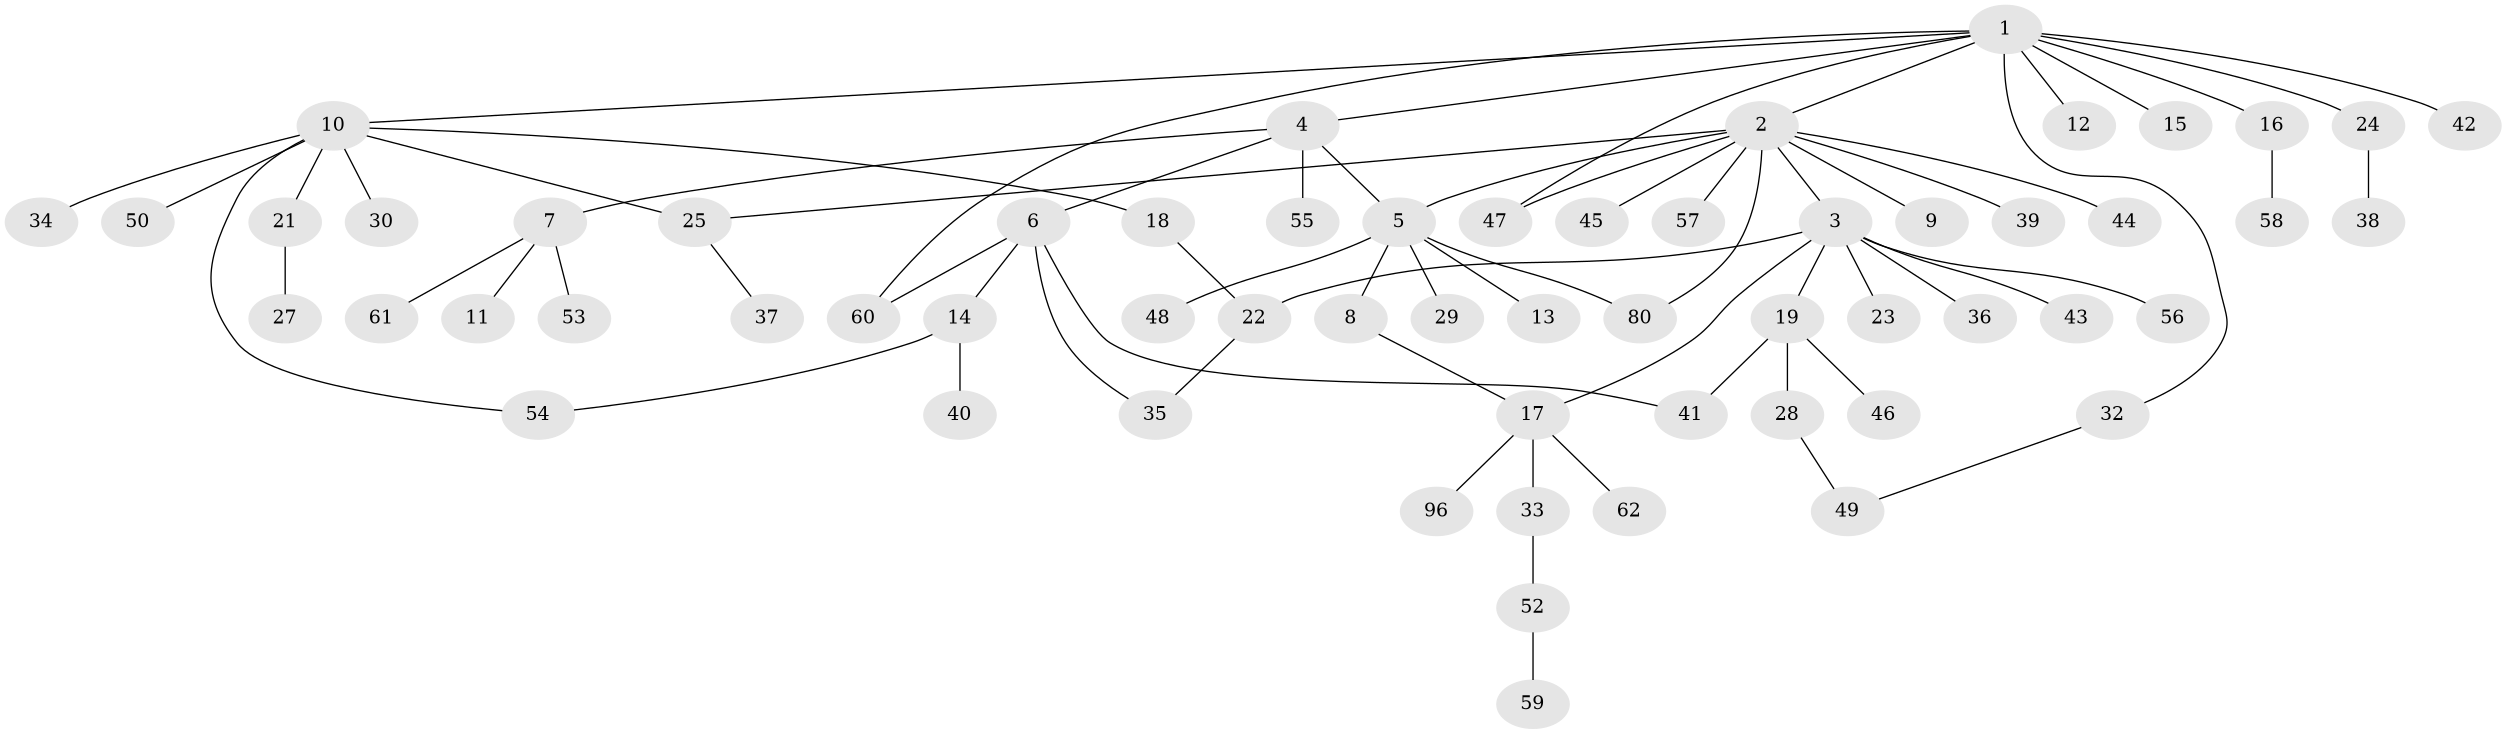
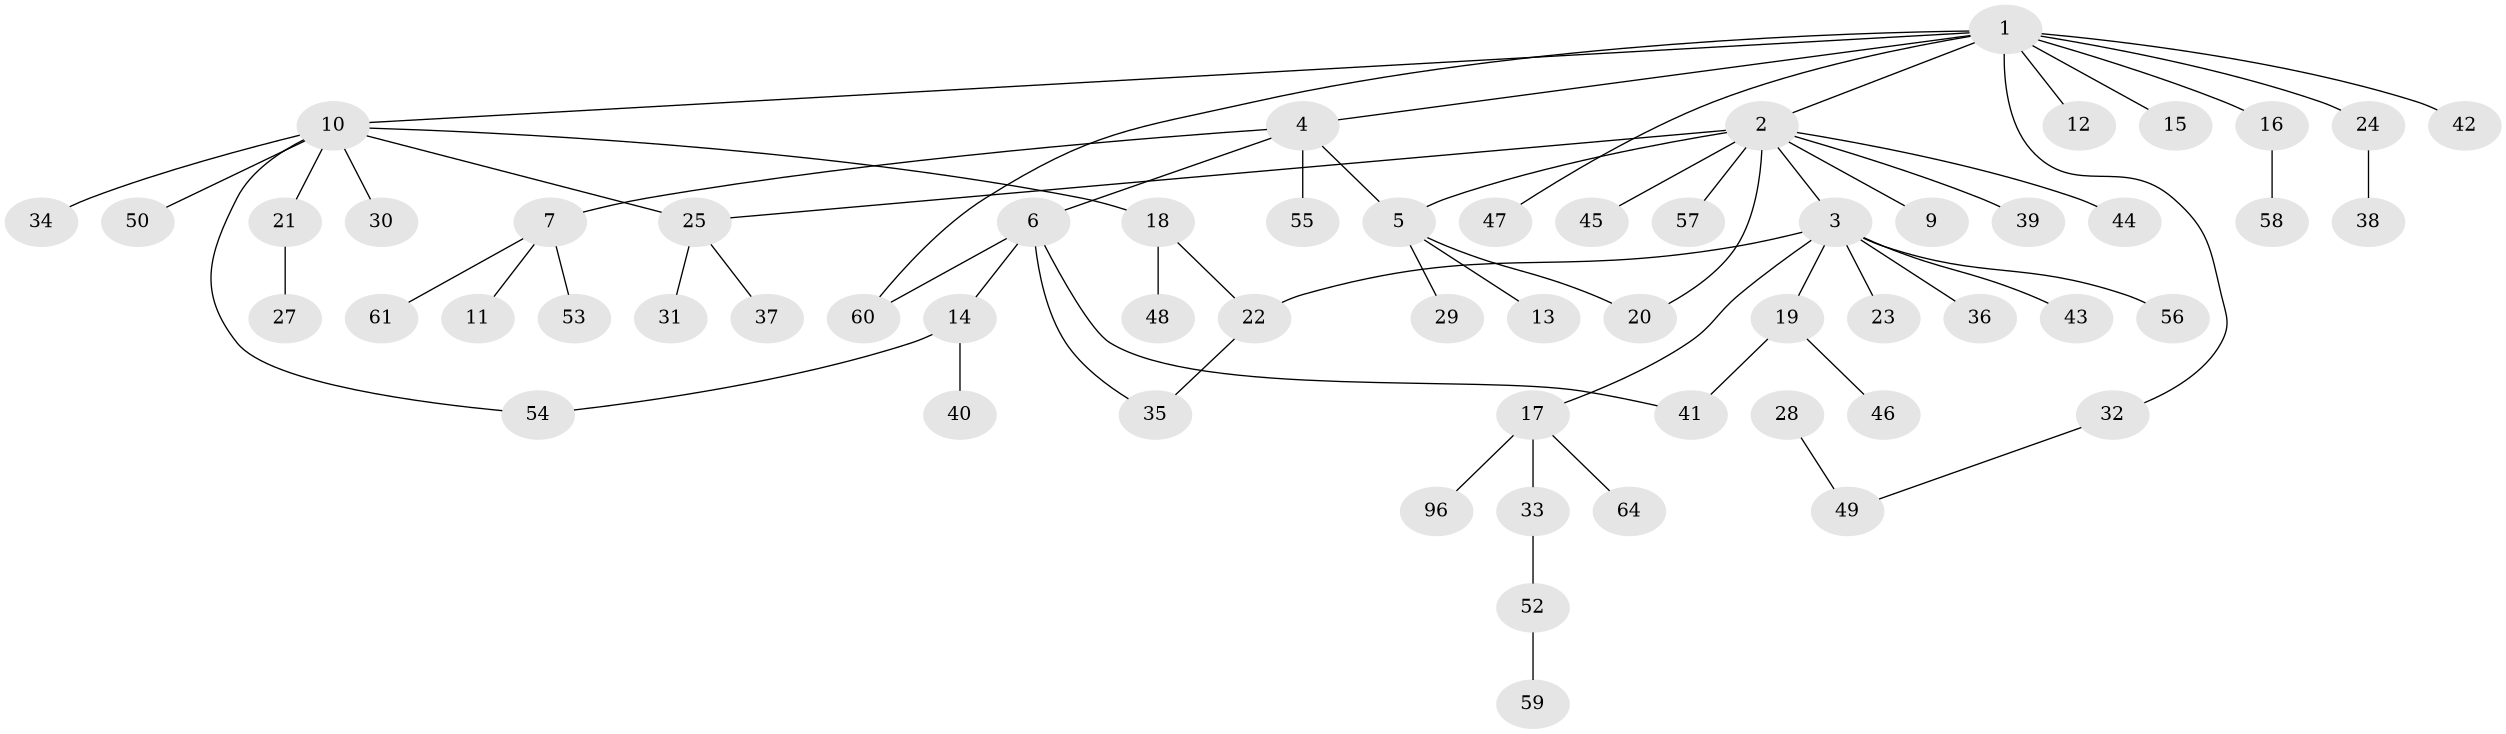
(1626, 169) -> none
(1279, 270) -> (1158, 271)
none -> (671, 319)
(1351, 319) -> none
(1640, 319) -> (1640, 319)
(1787, 367) -> none
(1629, 511) -> (1629, 511)
